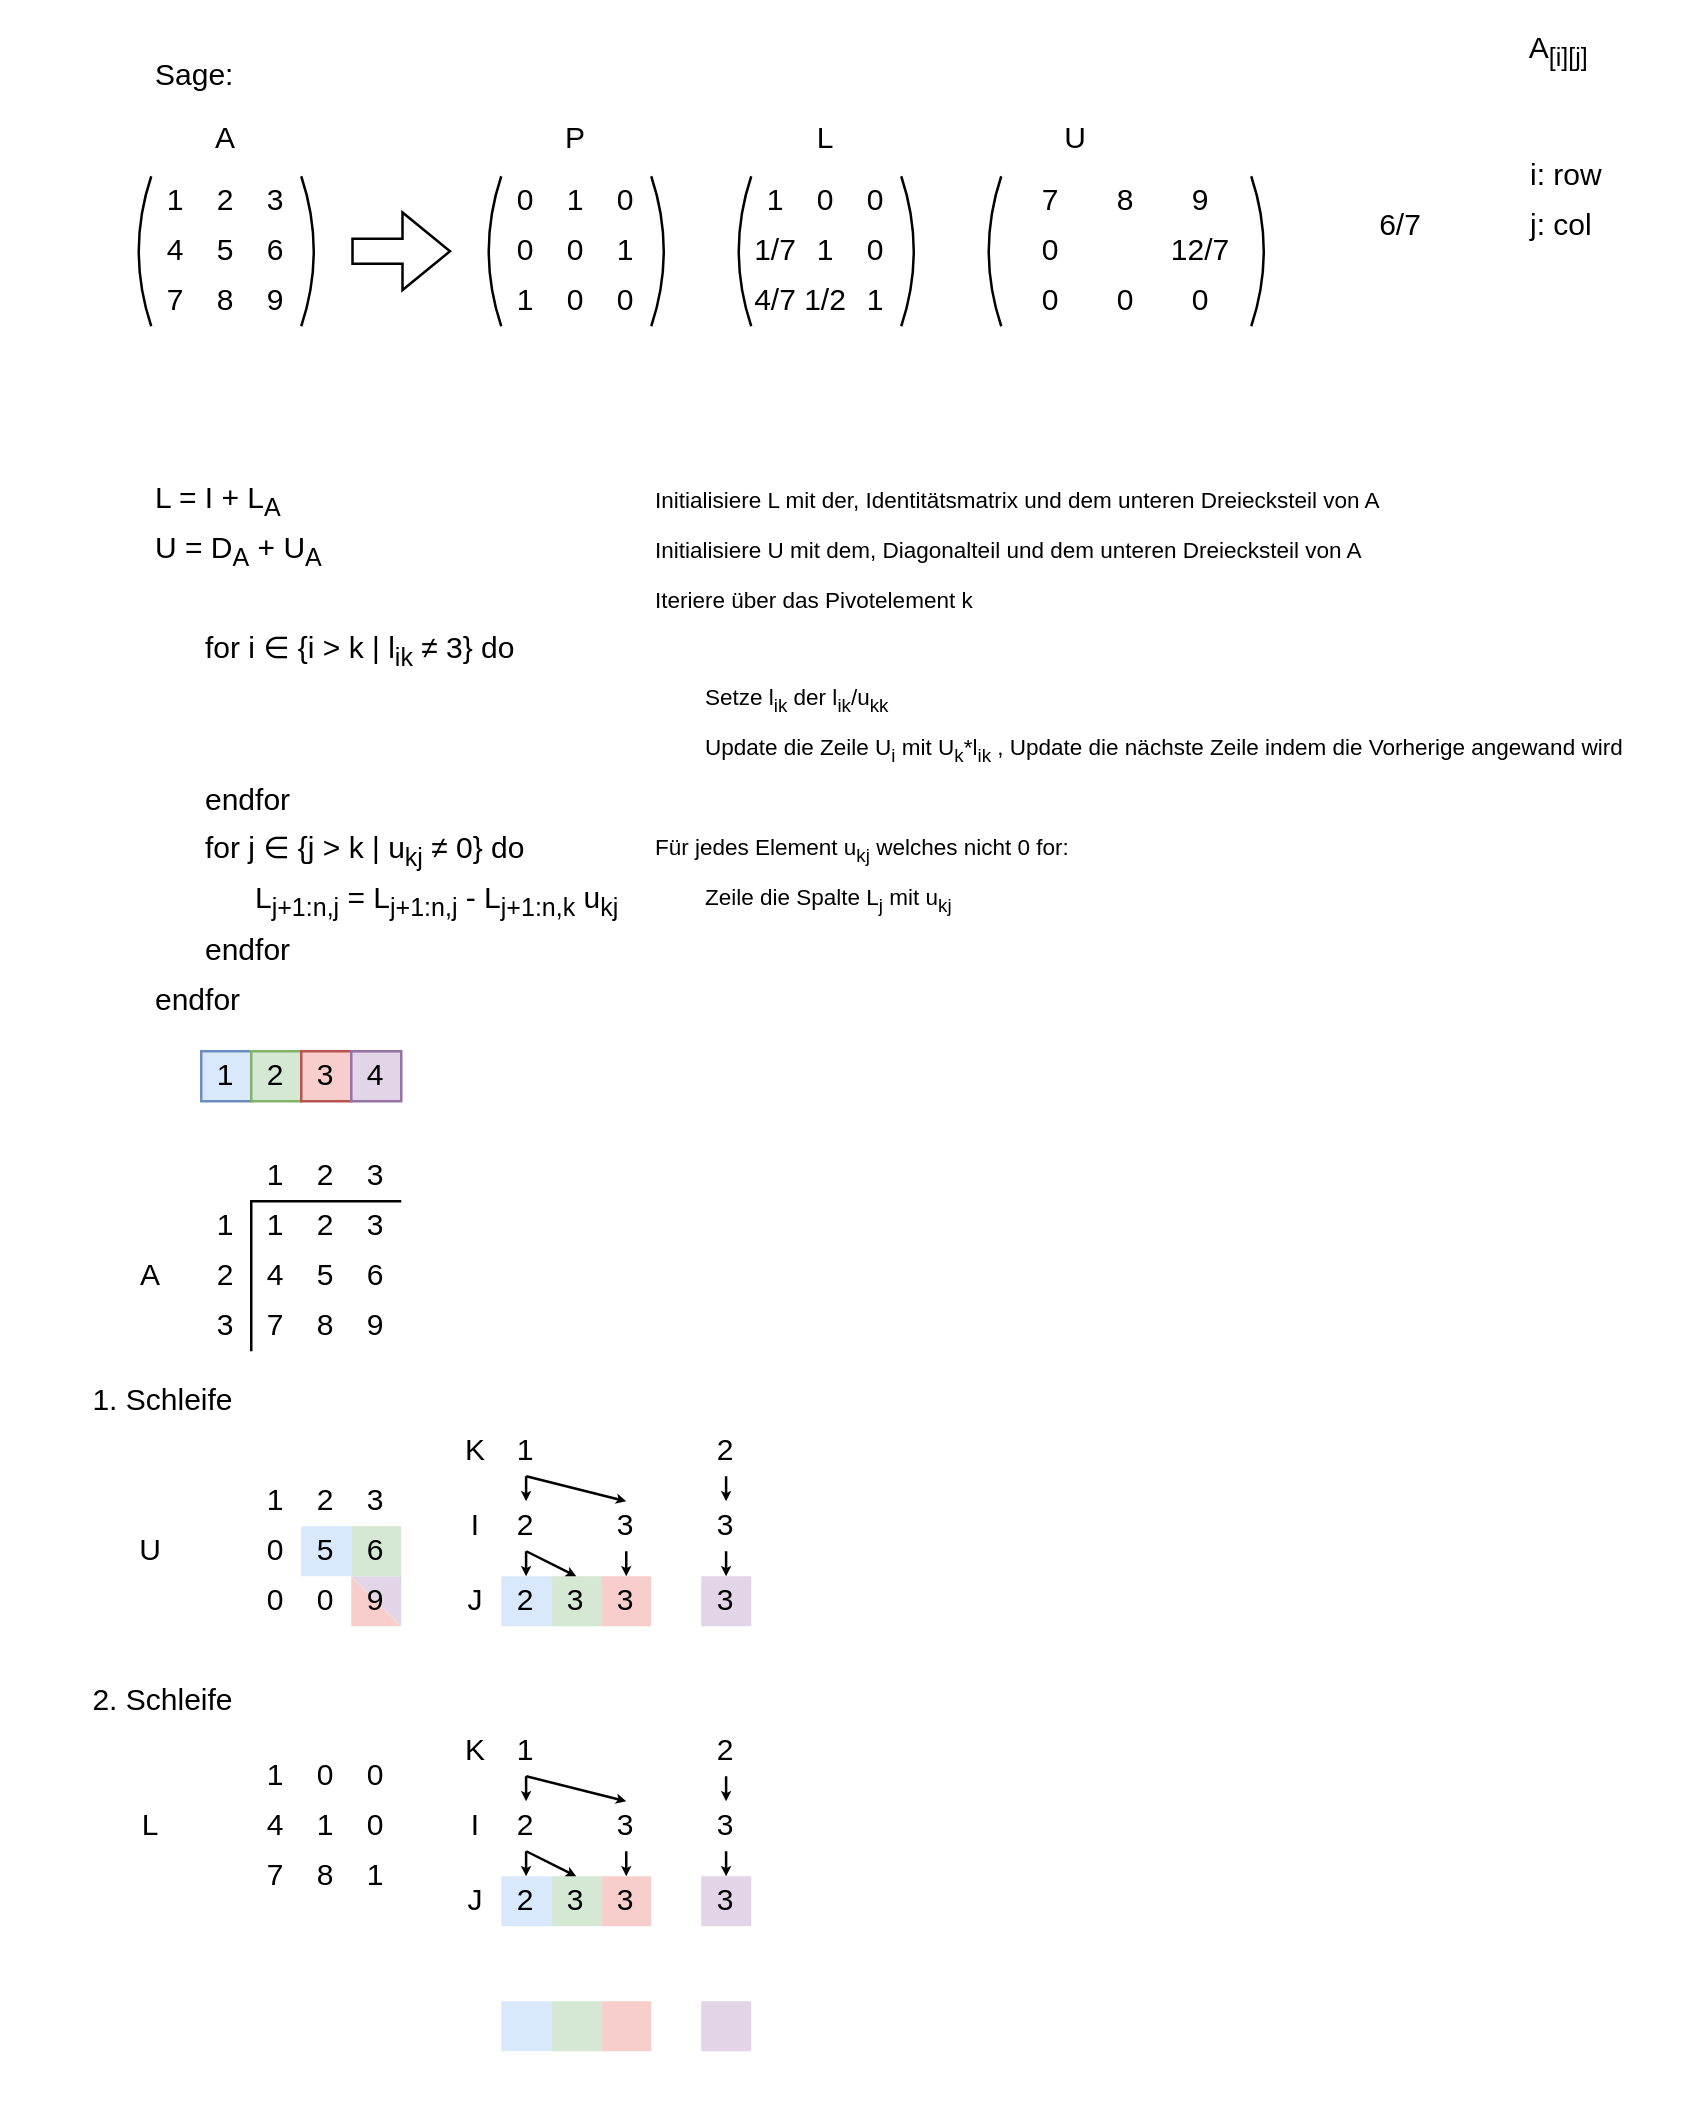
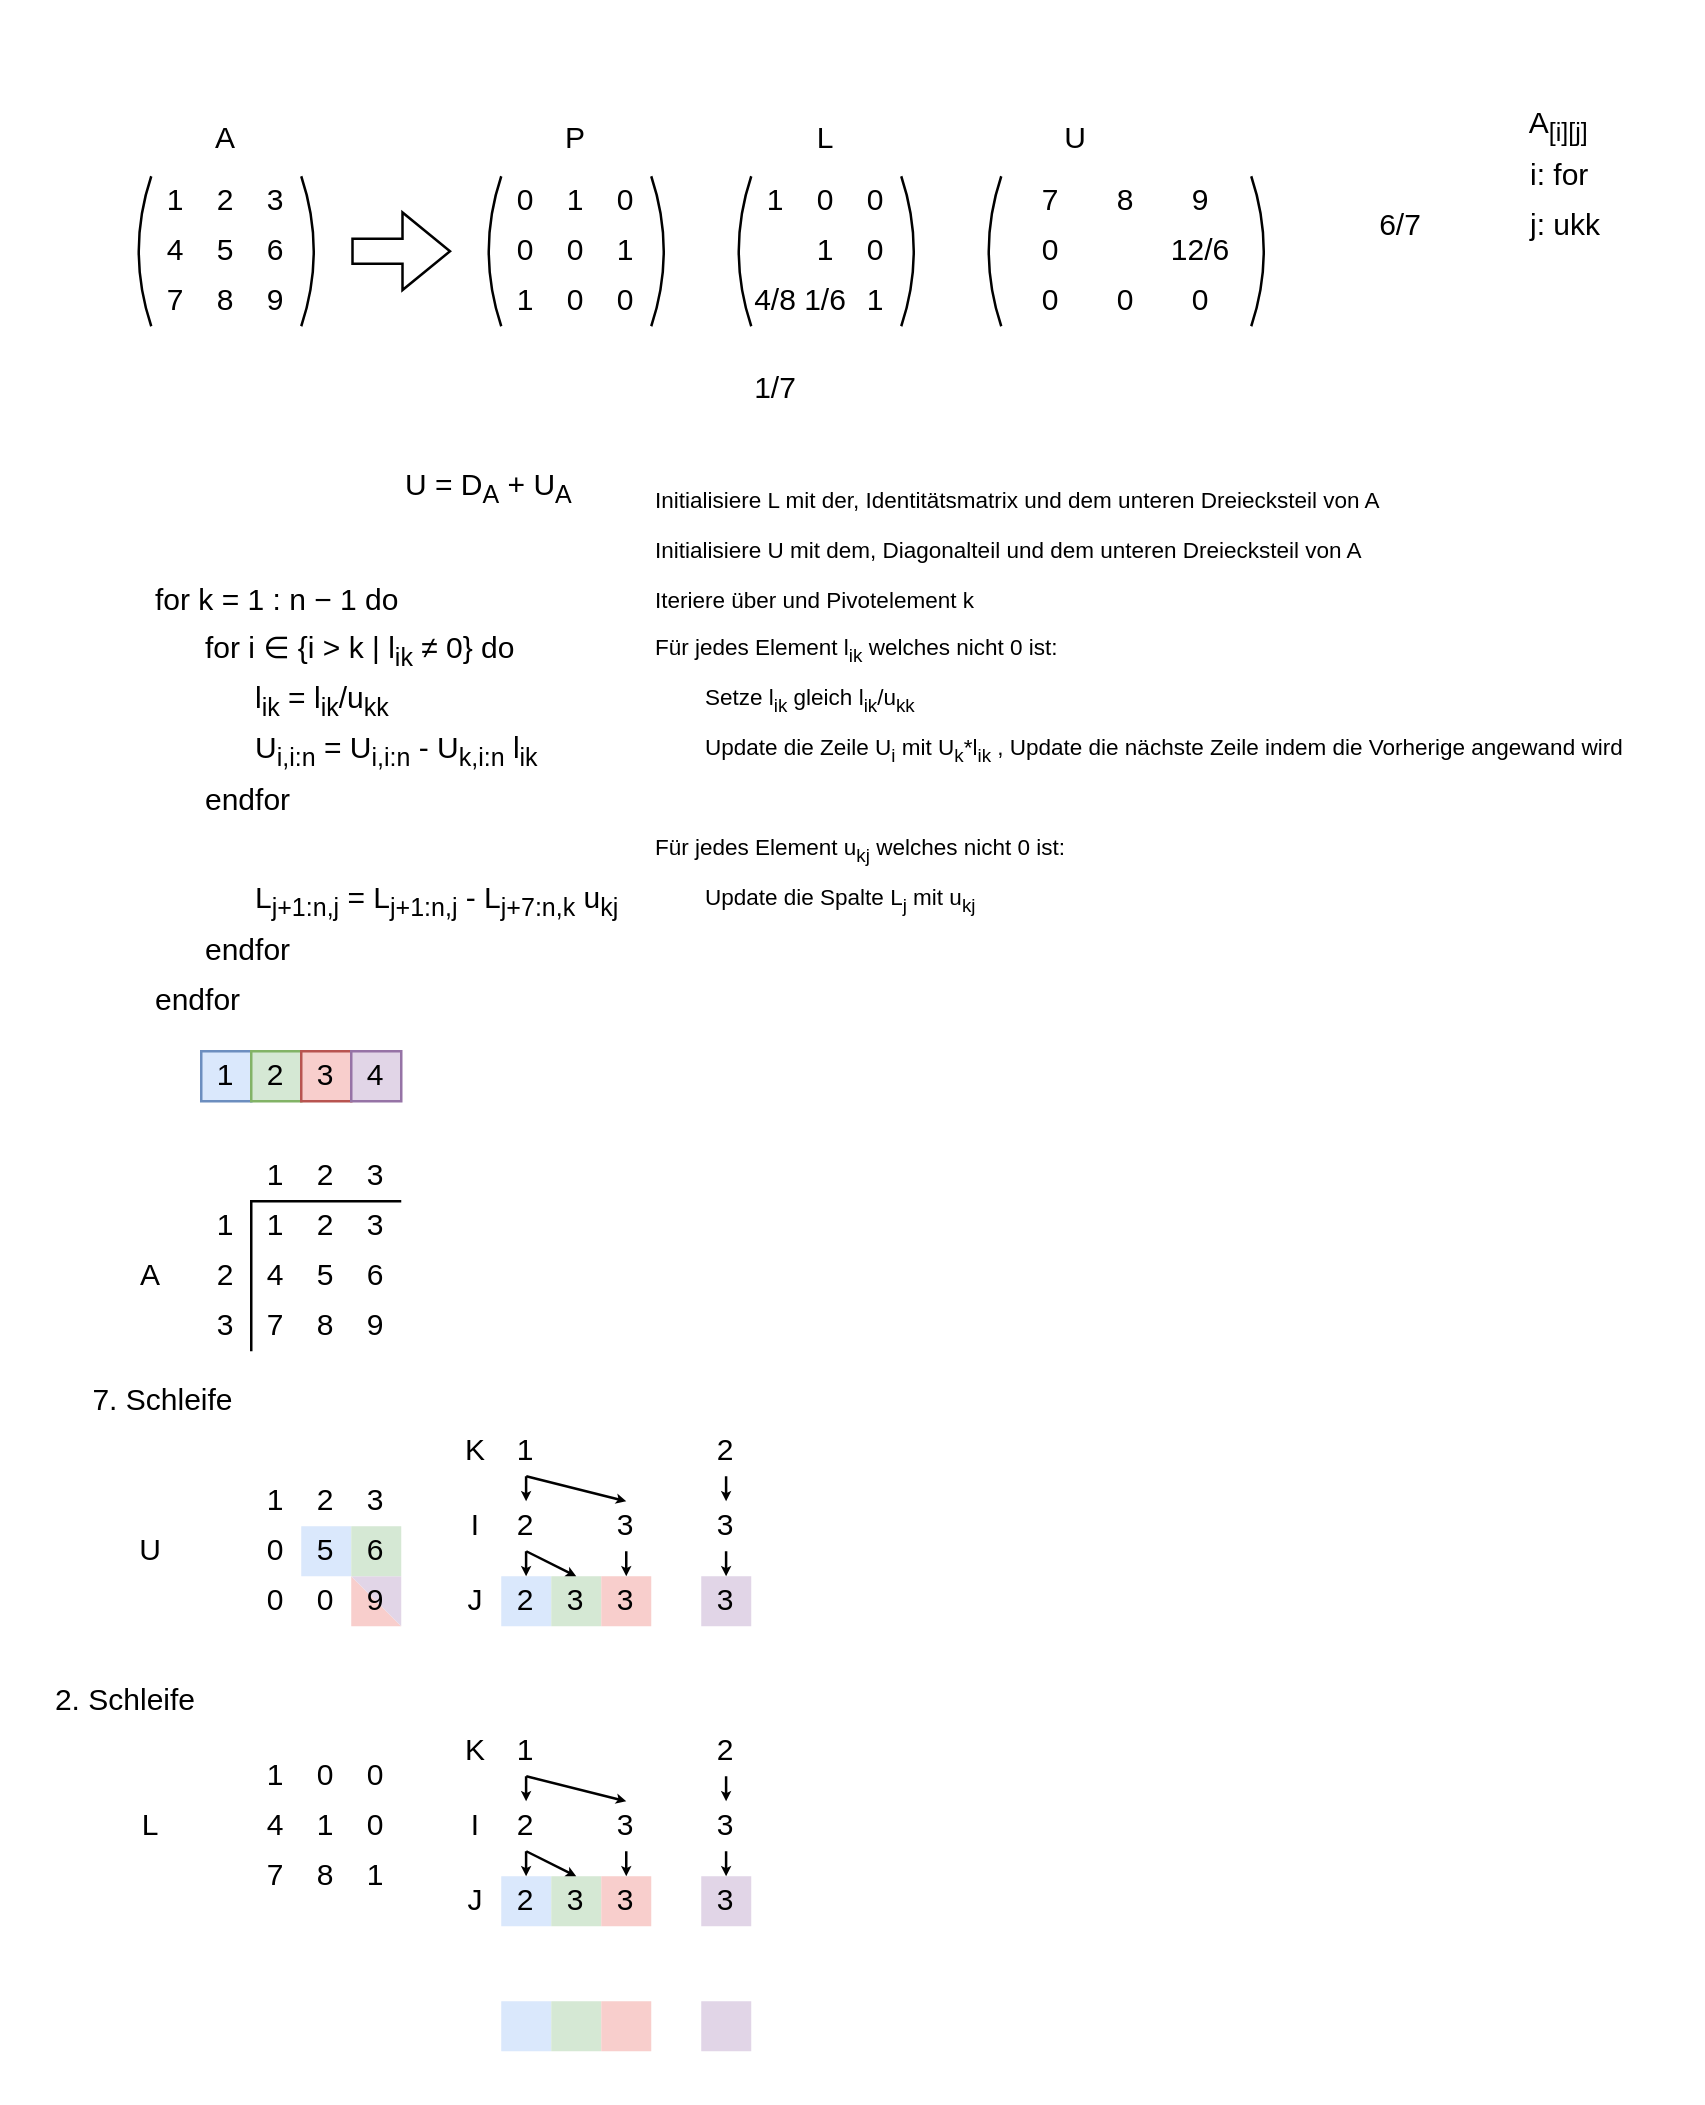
(1564, 51) -> (1564, 126)
(201, 76) -> none
(1570, 176) -> (1570, 176)
(1570, 226) -> (1574, 226)
(776, 251) -> (776, 389)
(1201, 251) -> (1201, 251)
(776, 301) -> (776, 301)
(826, 301) -> (826, 301)
(226, 501) -> none
(251, 551) -> (501, 489)
none -> (314, 601)
(837, 601) -> (837, 601)
(366, 651) -> (366, 651)
none -> (876, 651)
none -> (339, 701)
(816, 701) -> (816, 701)
none -> (426, 751)
(364, 851) -> none
(879, 851) -> (879, 851)
(454, 901) -> (454, 901)
(847, 901) -> (859, 901)
(164, 1401) -> (164, 1401)
(164, 1701) -> (126, 1701)
